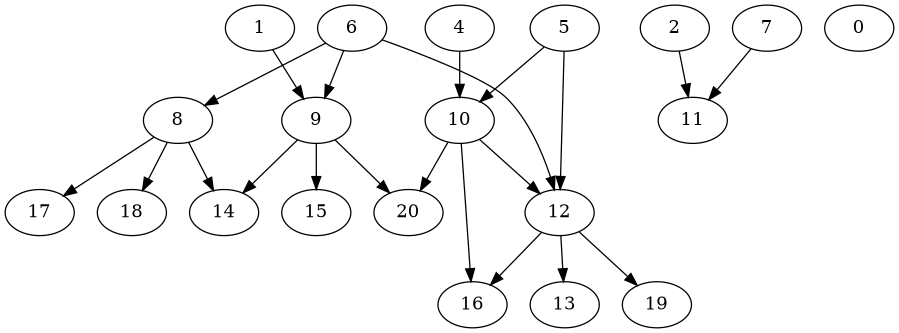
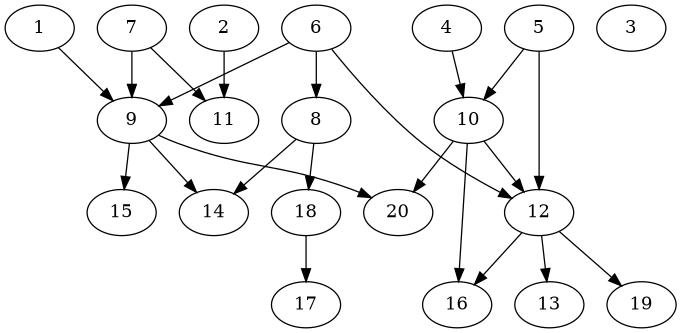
(859, 28) -> (631, 28)
none -> (132, 68)
(114, 163) -> (306, 252)
